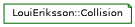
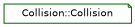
(68, 14) -> (68, 14)
